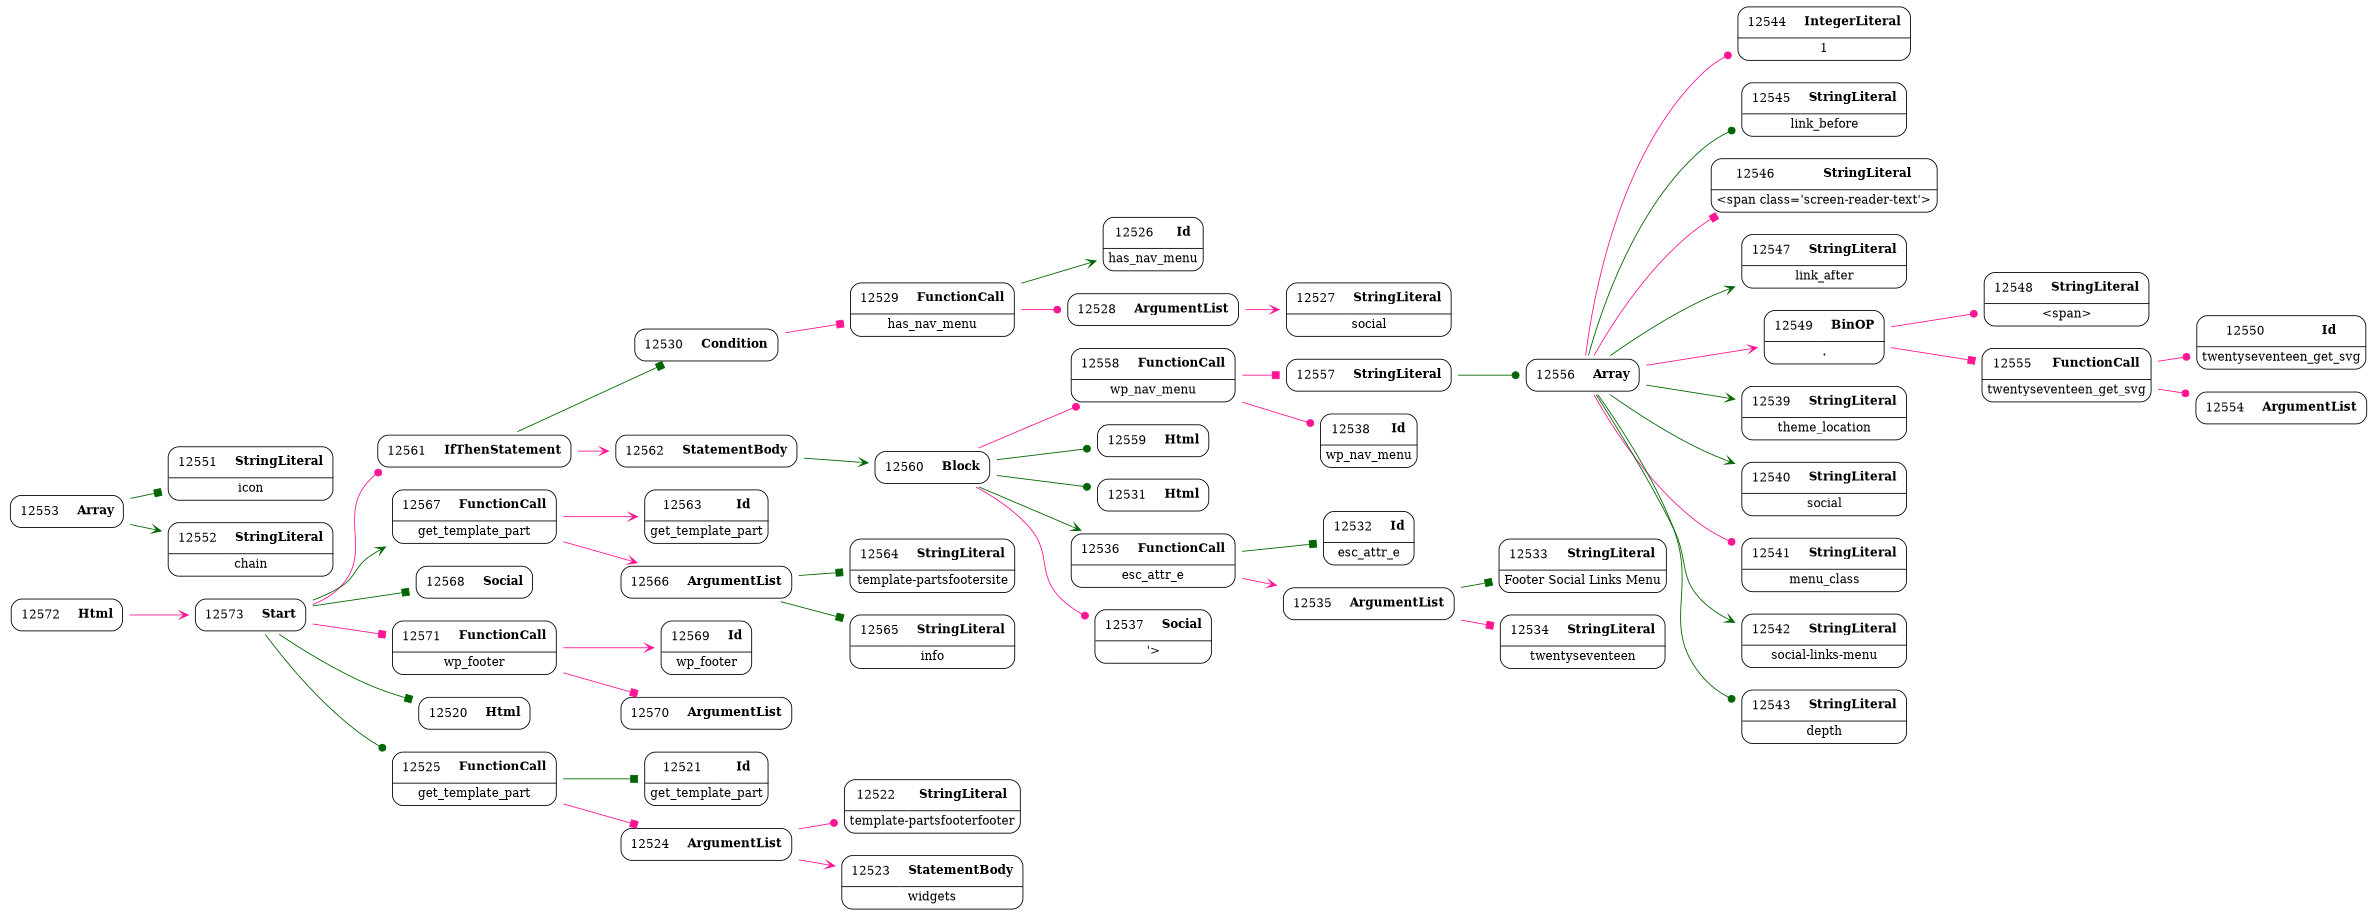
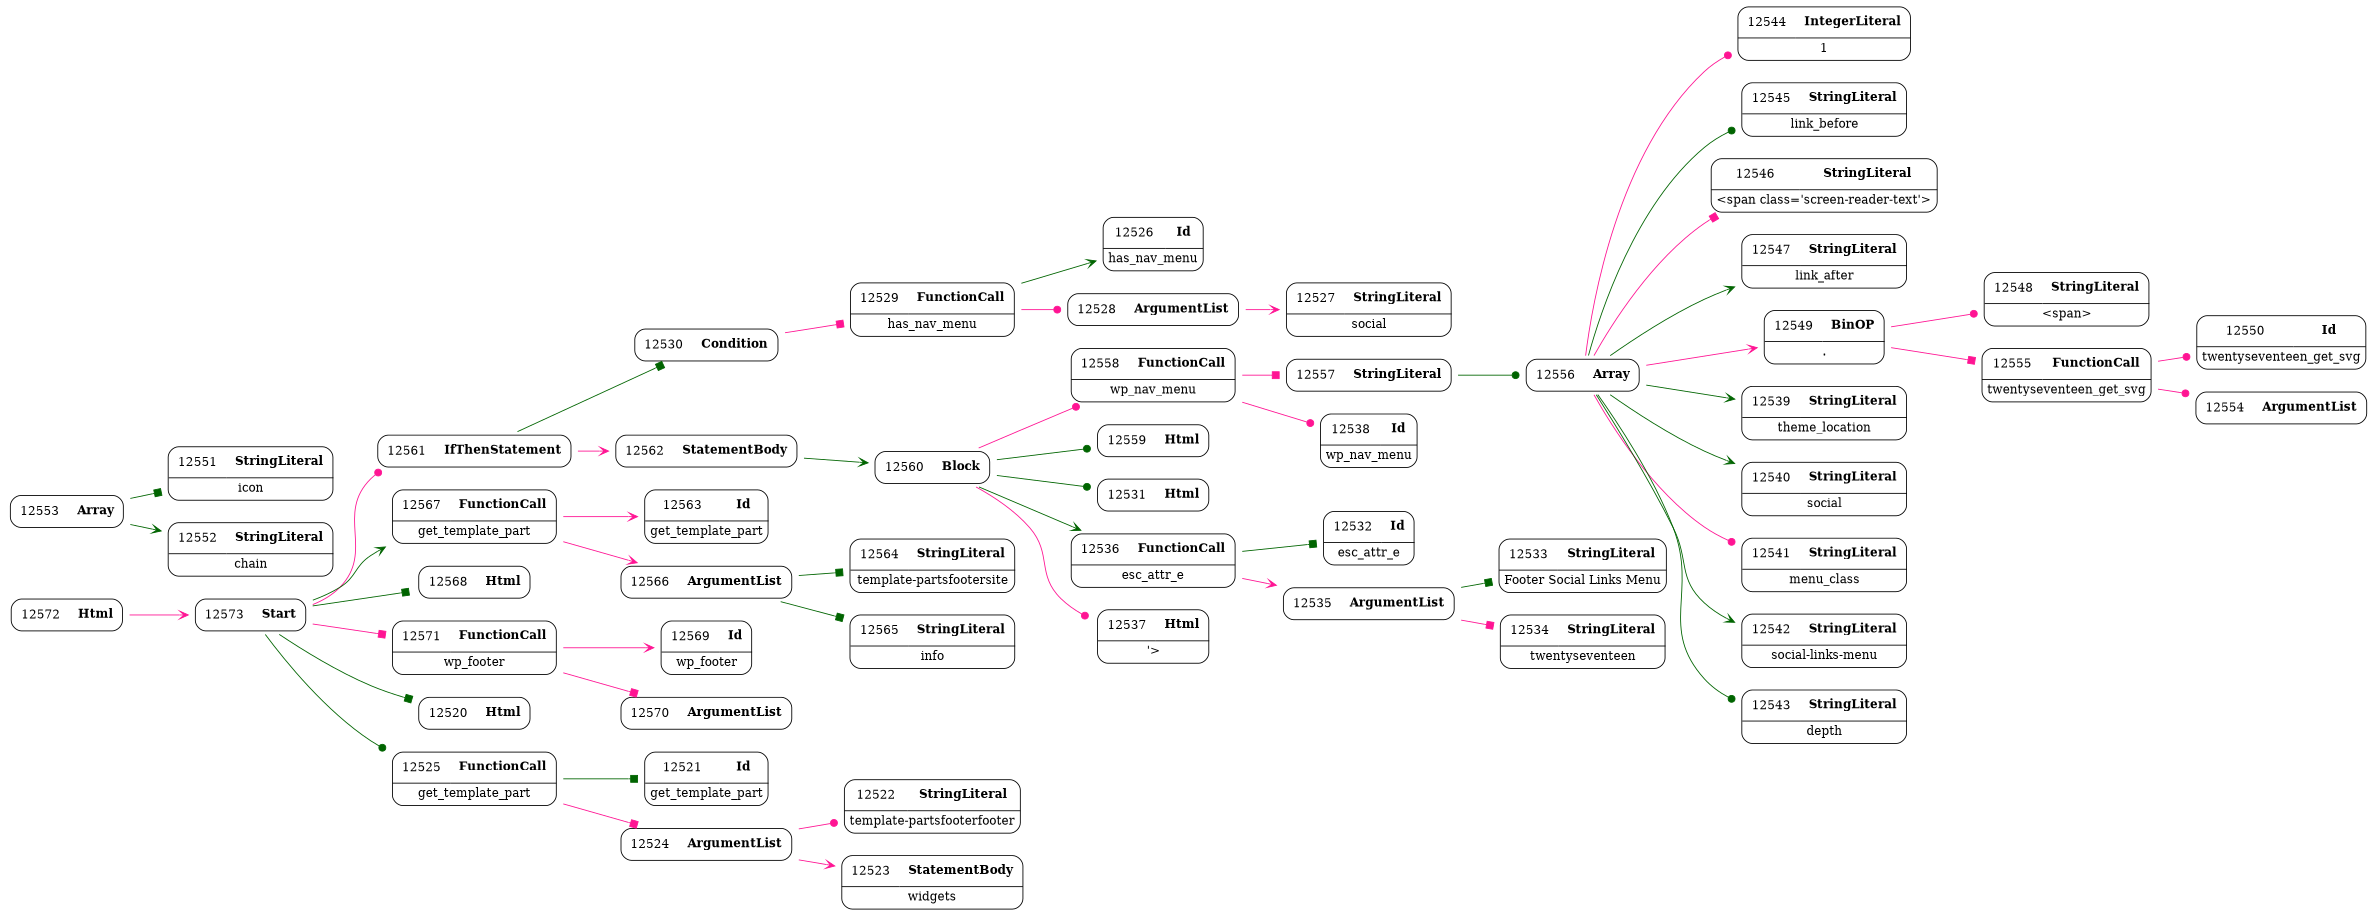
(503, 581) -> (503, 581)
(1182, 624) -> (1182, 624)
